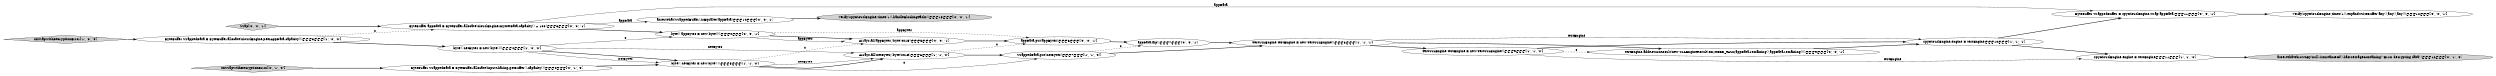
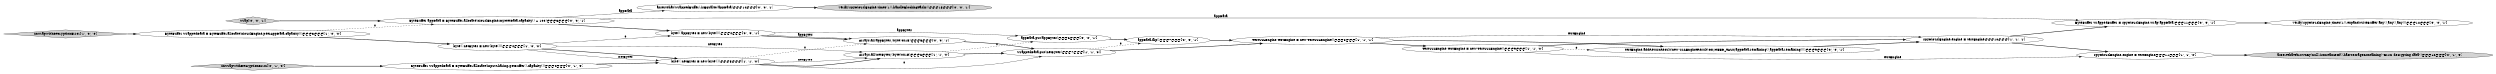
(899, 32) -> (895, 32)
(985, 41) -> (998, 44)
